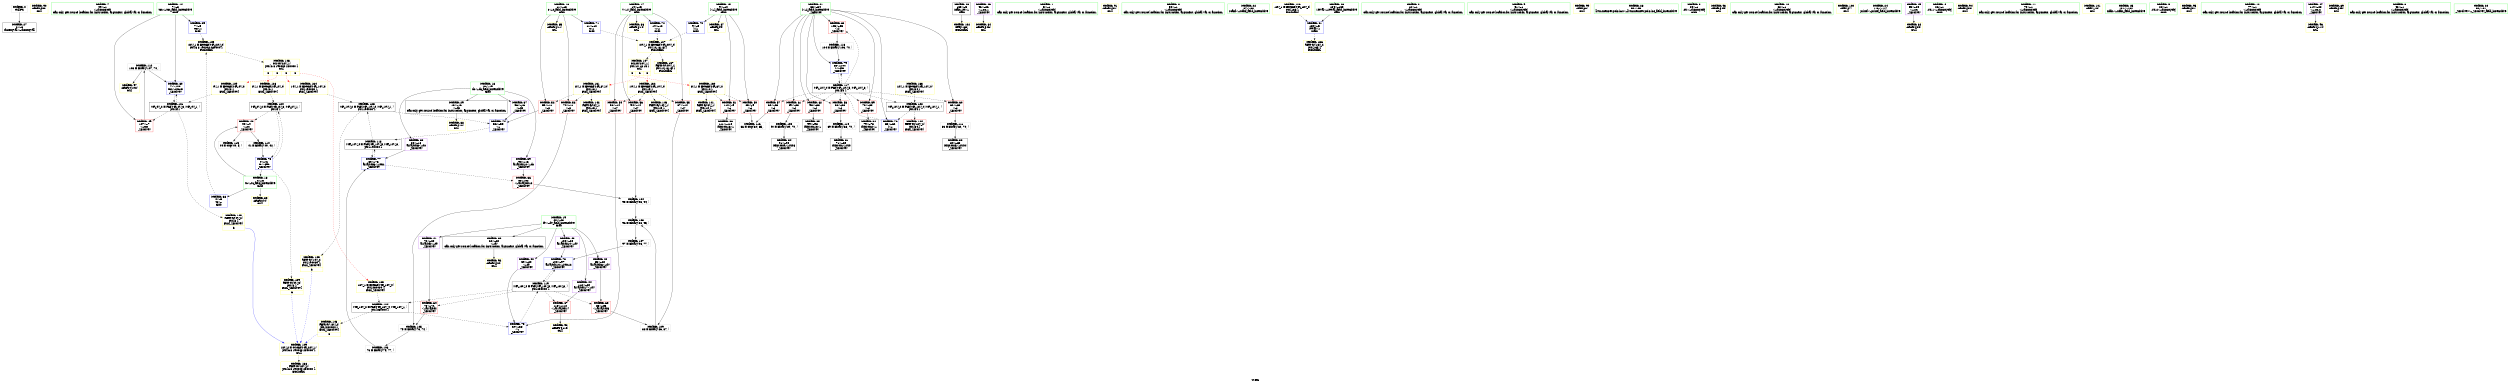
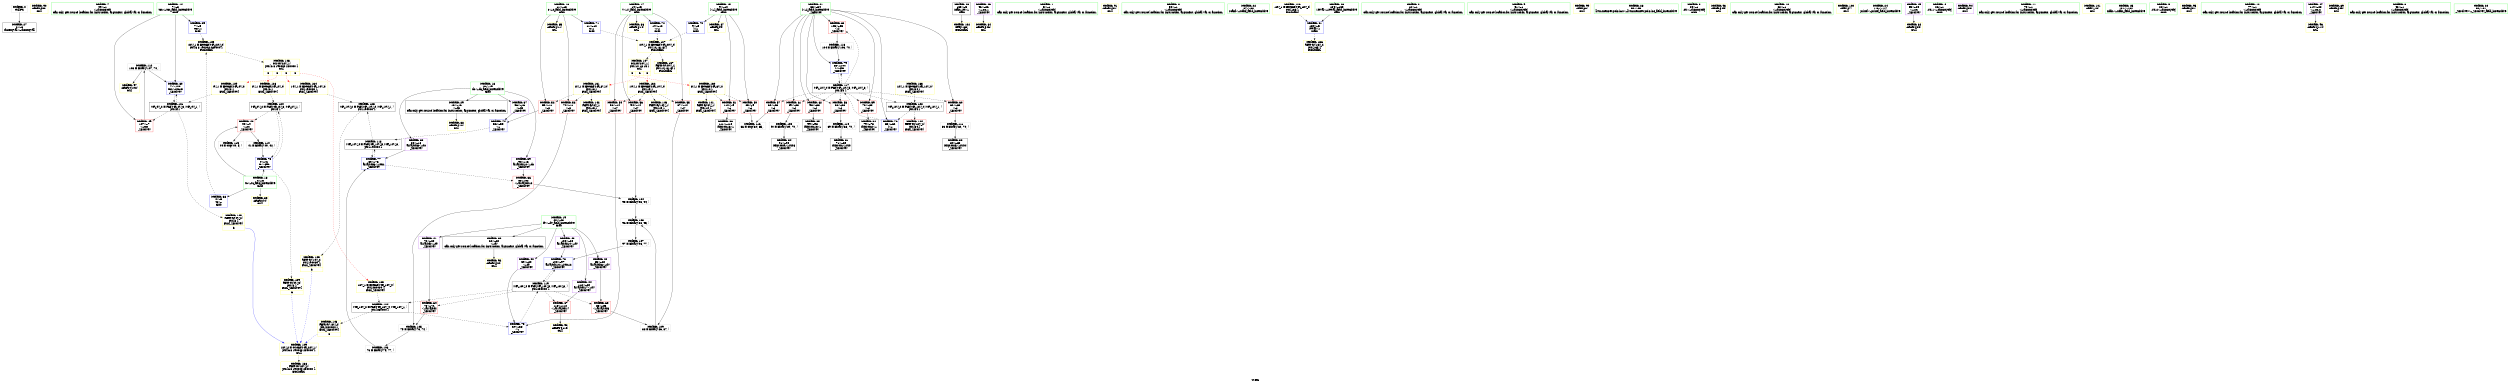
(1965, 9) -> (1965, 9)
(441, 117) -> none
(261, 172) -> (263, 174)
